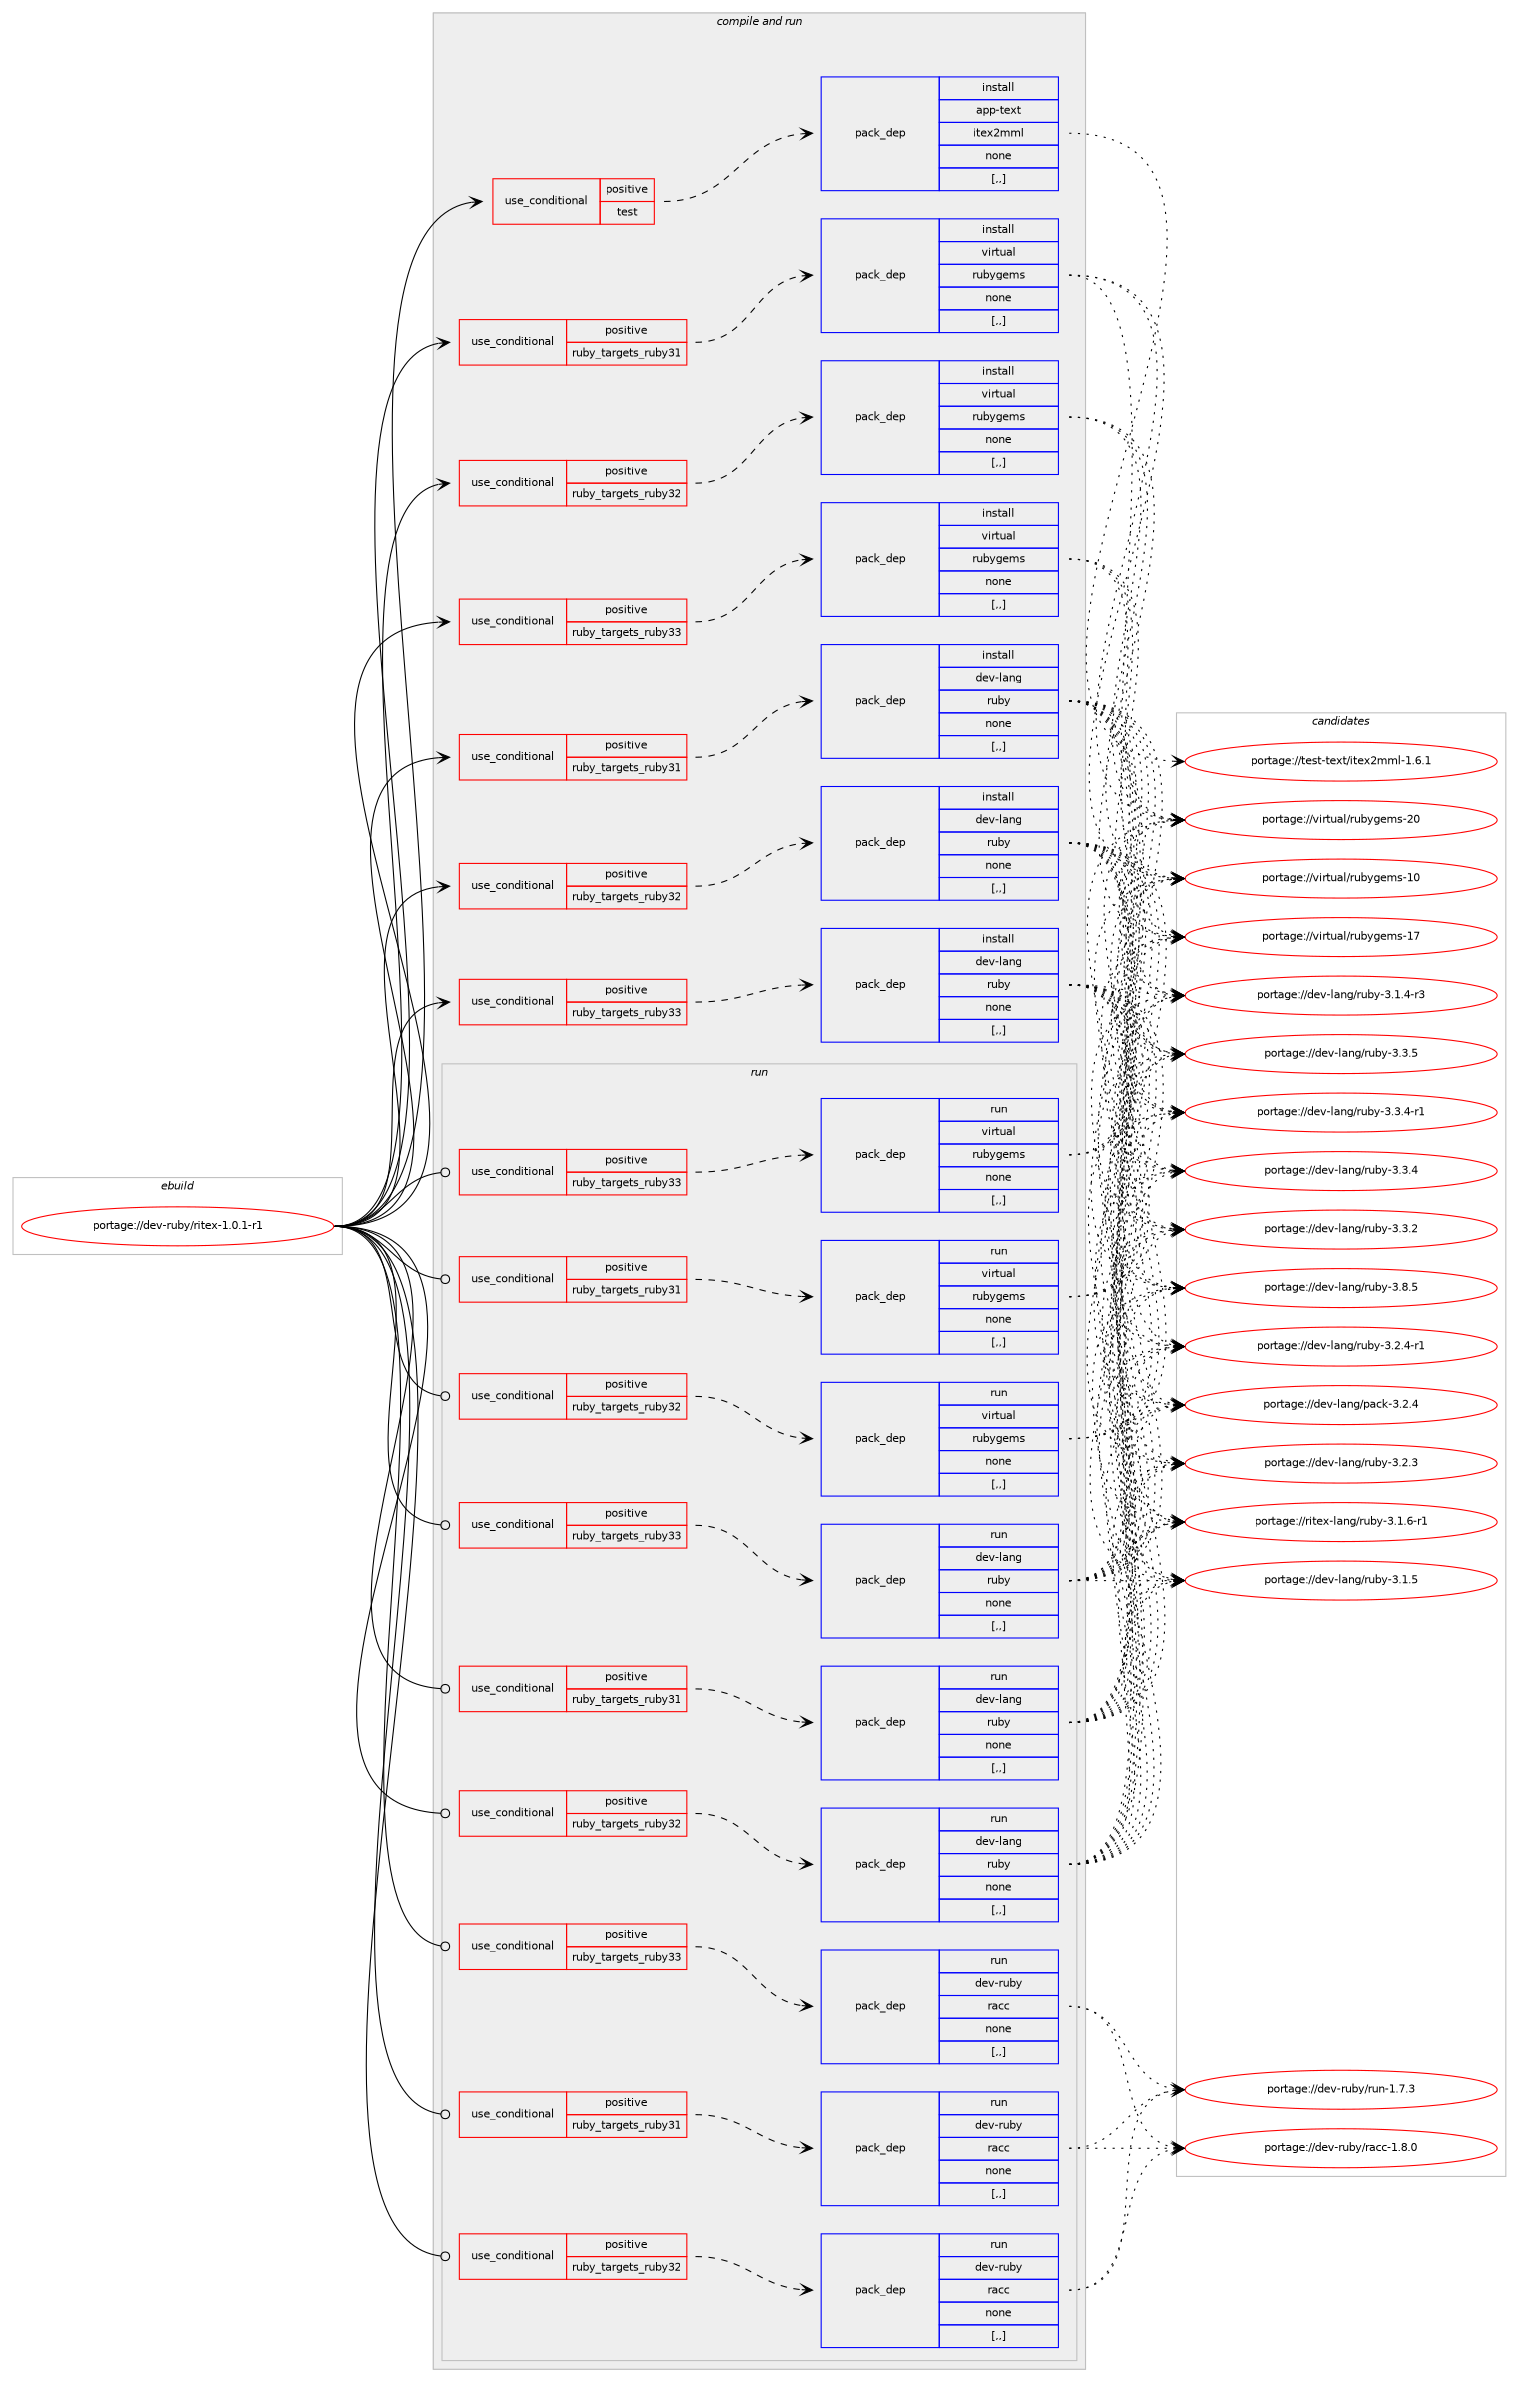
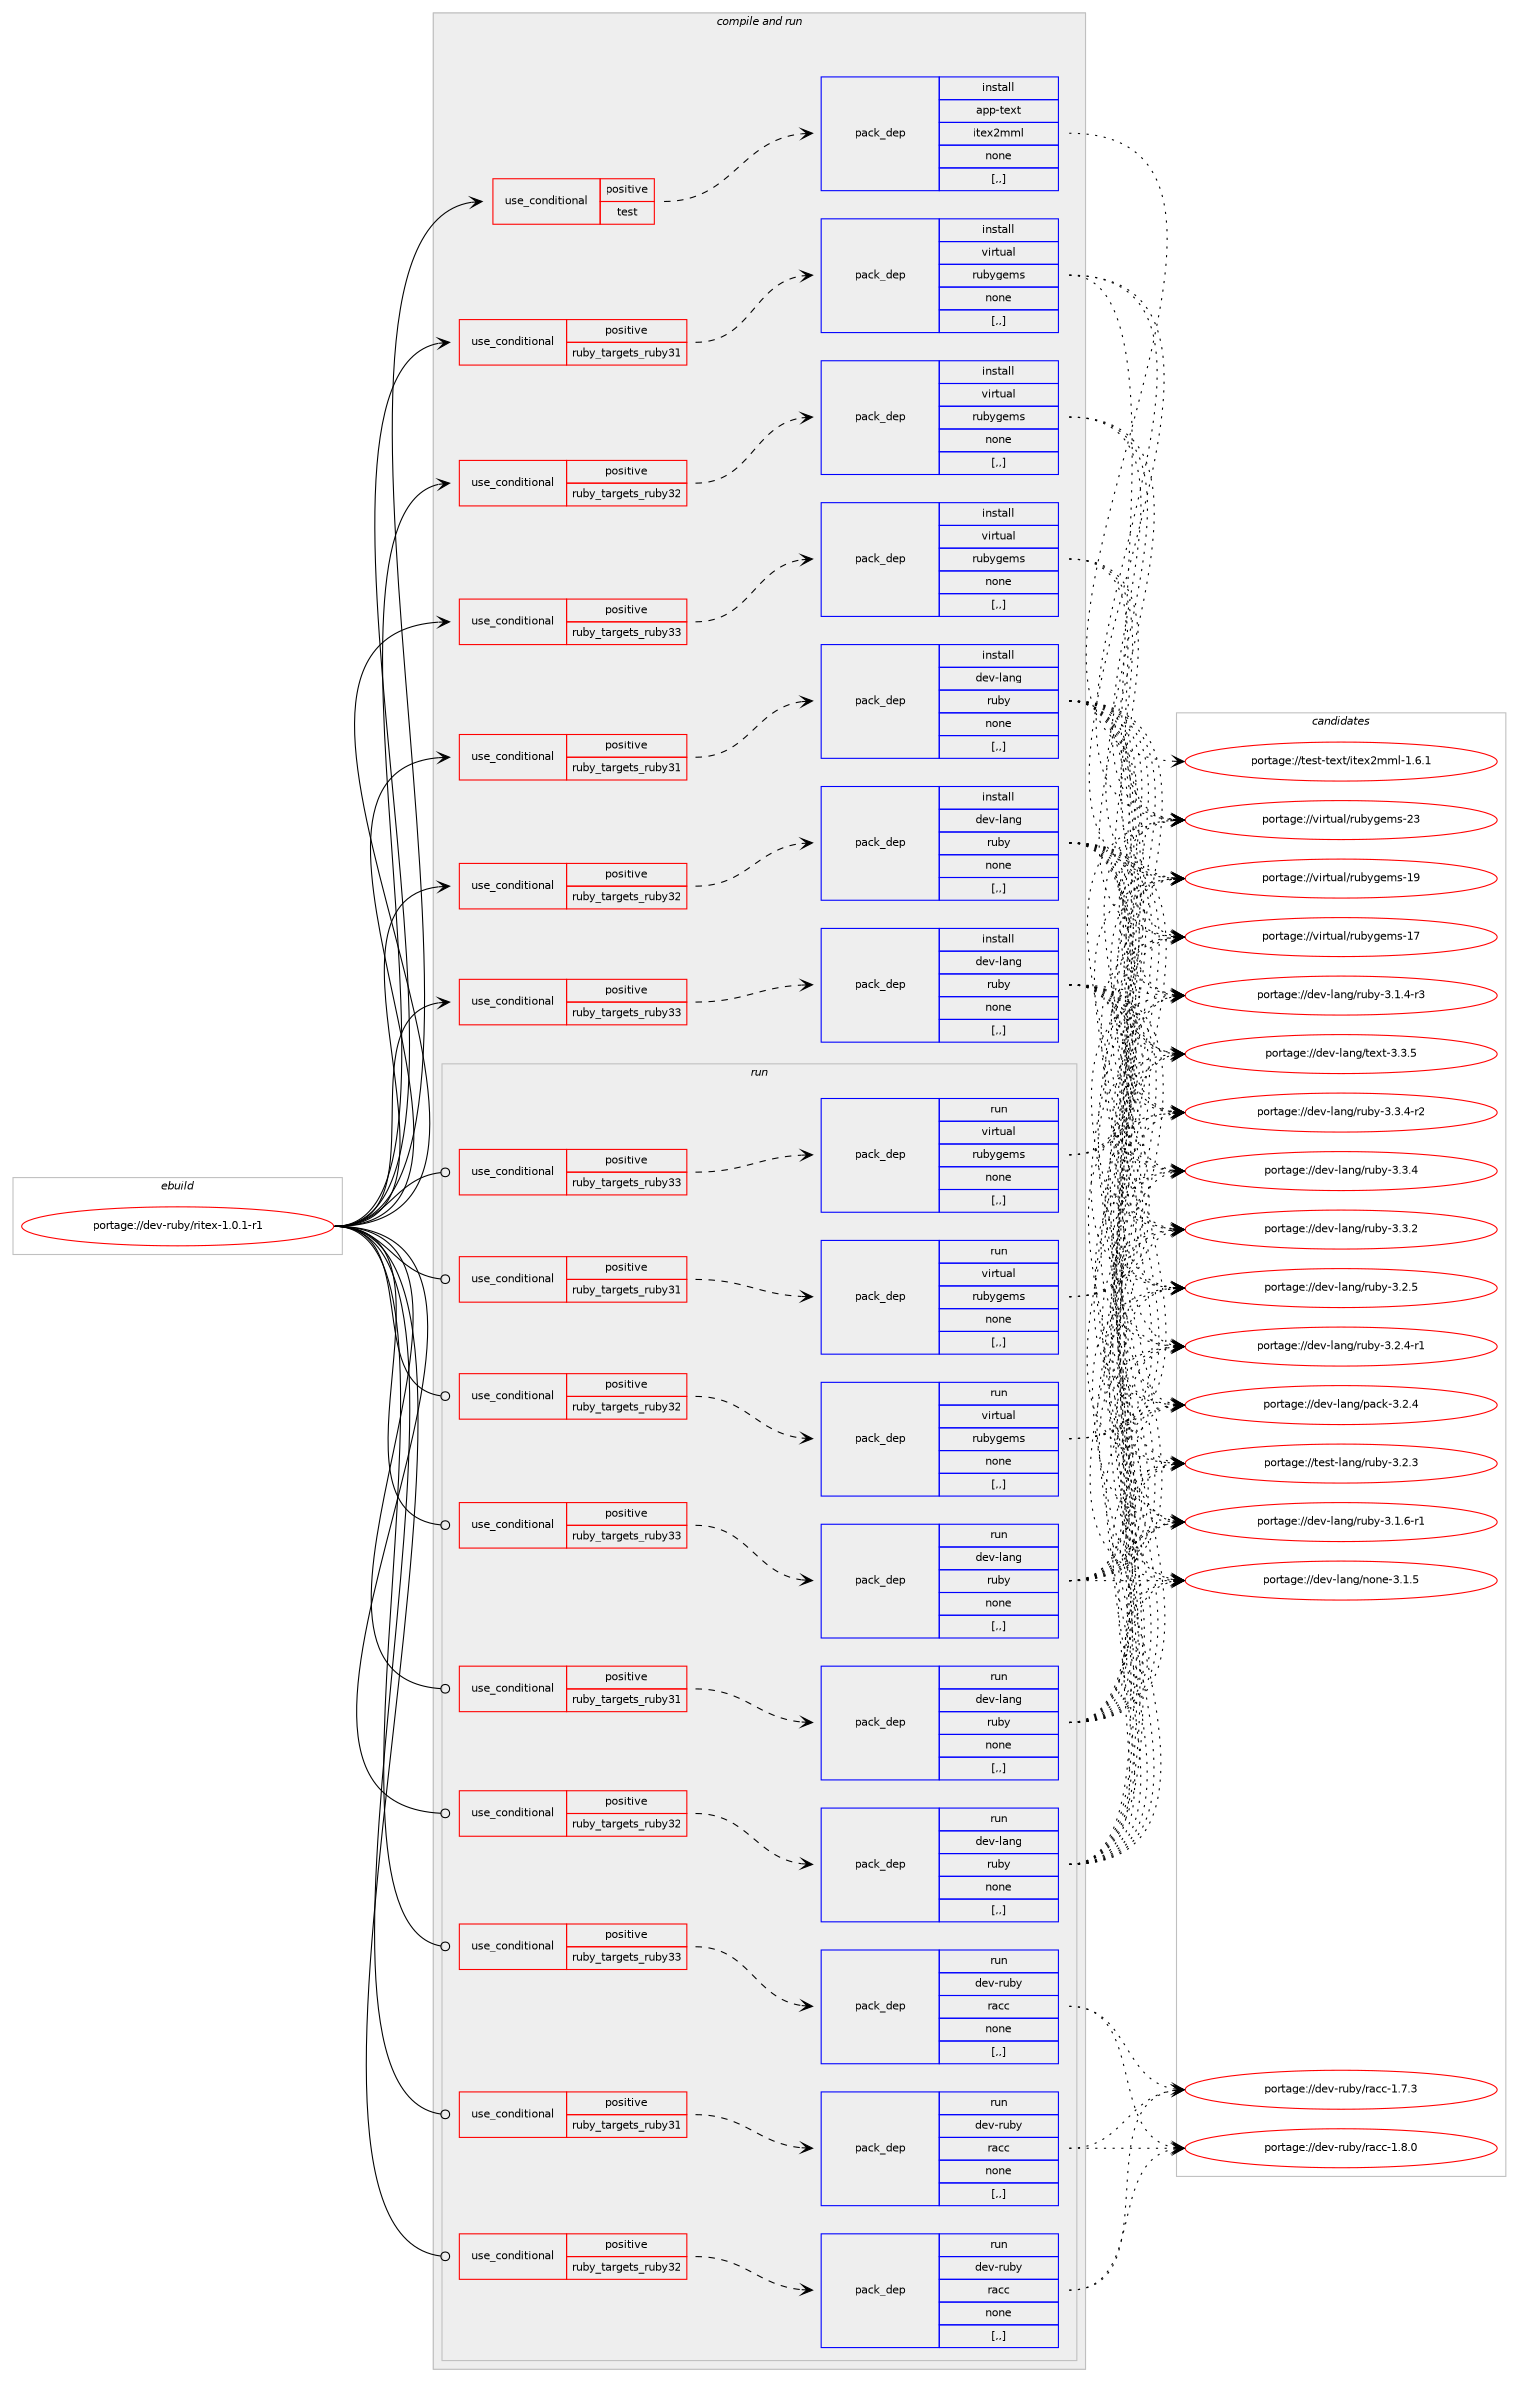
(1341, 820) -> (1341, 820)
(1341, 879) -> (1341, 879)
(1341, 1054) -> (1341, 1054)
(1341, 1113) -> (1341, 1113)
(1341, 1288) -> (1341, 1288)
(1341, 1464) -> (1341, 1464)
(1341, 1522) -> (1341, 1522)
(1341, 1581) -> (1341, 1581)
(1341, 2090) -> (1341, 2090)
